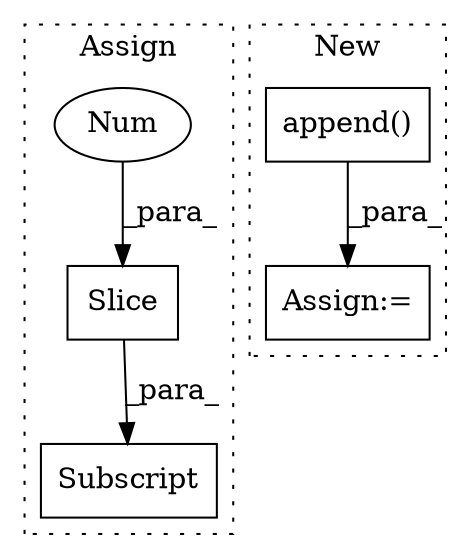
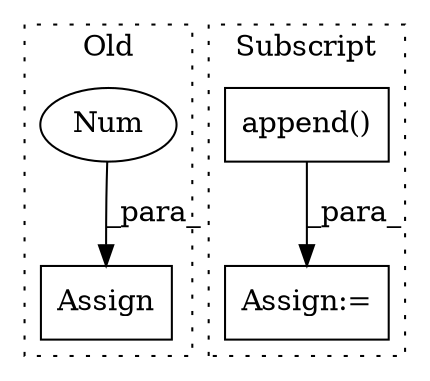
(129, 48) -> (108, 48)
(348, 48) -> (307, 48)
(123, 303) -> (106, 303)
(129, 481) -> none
